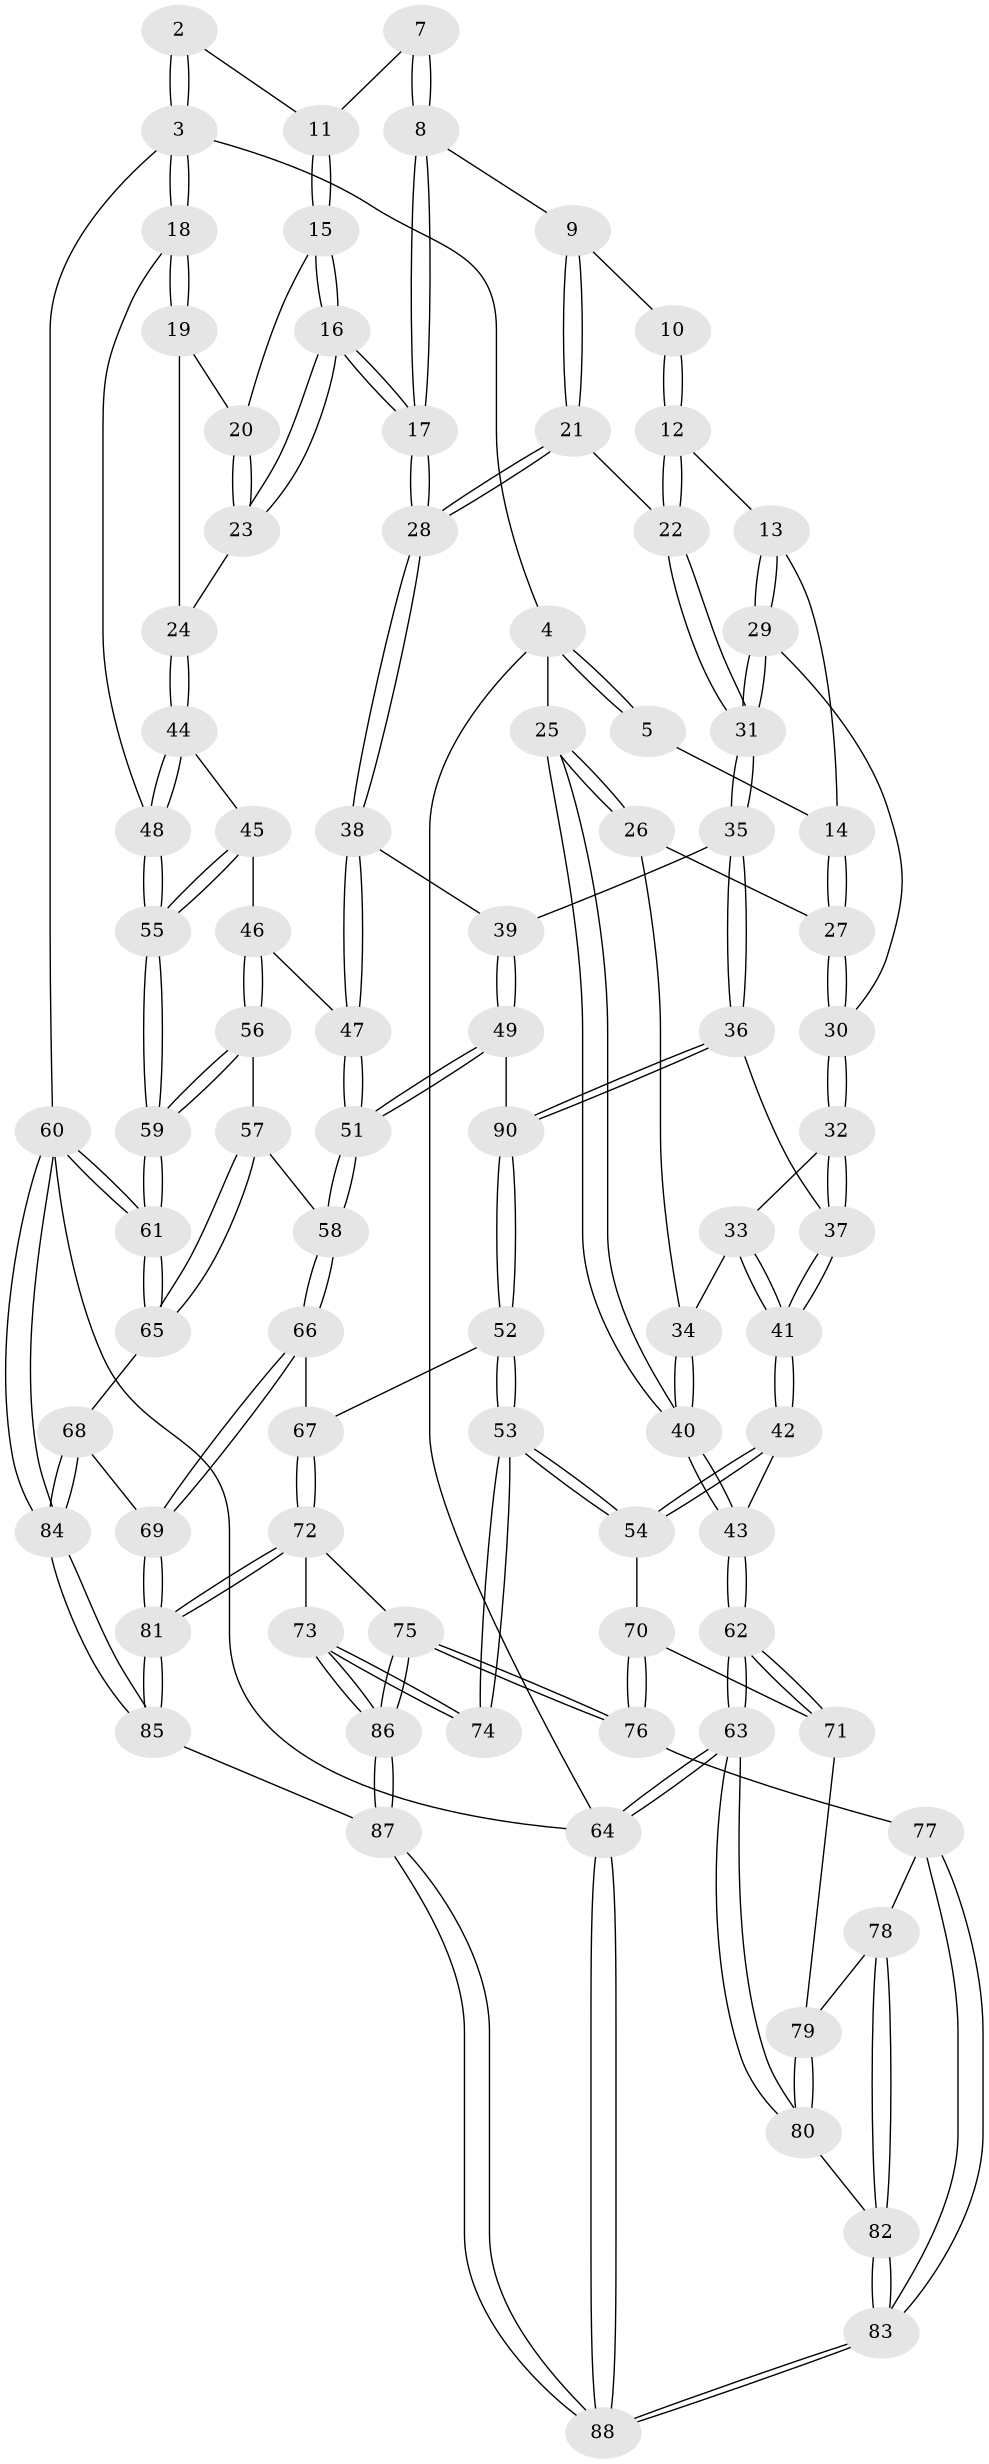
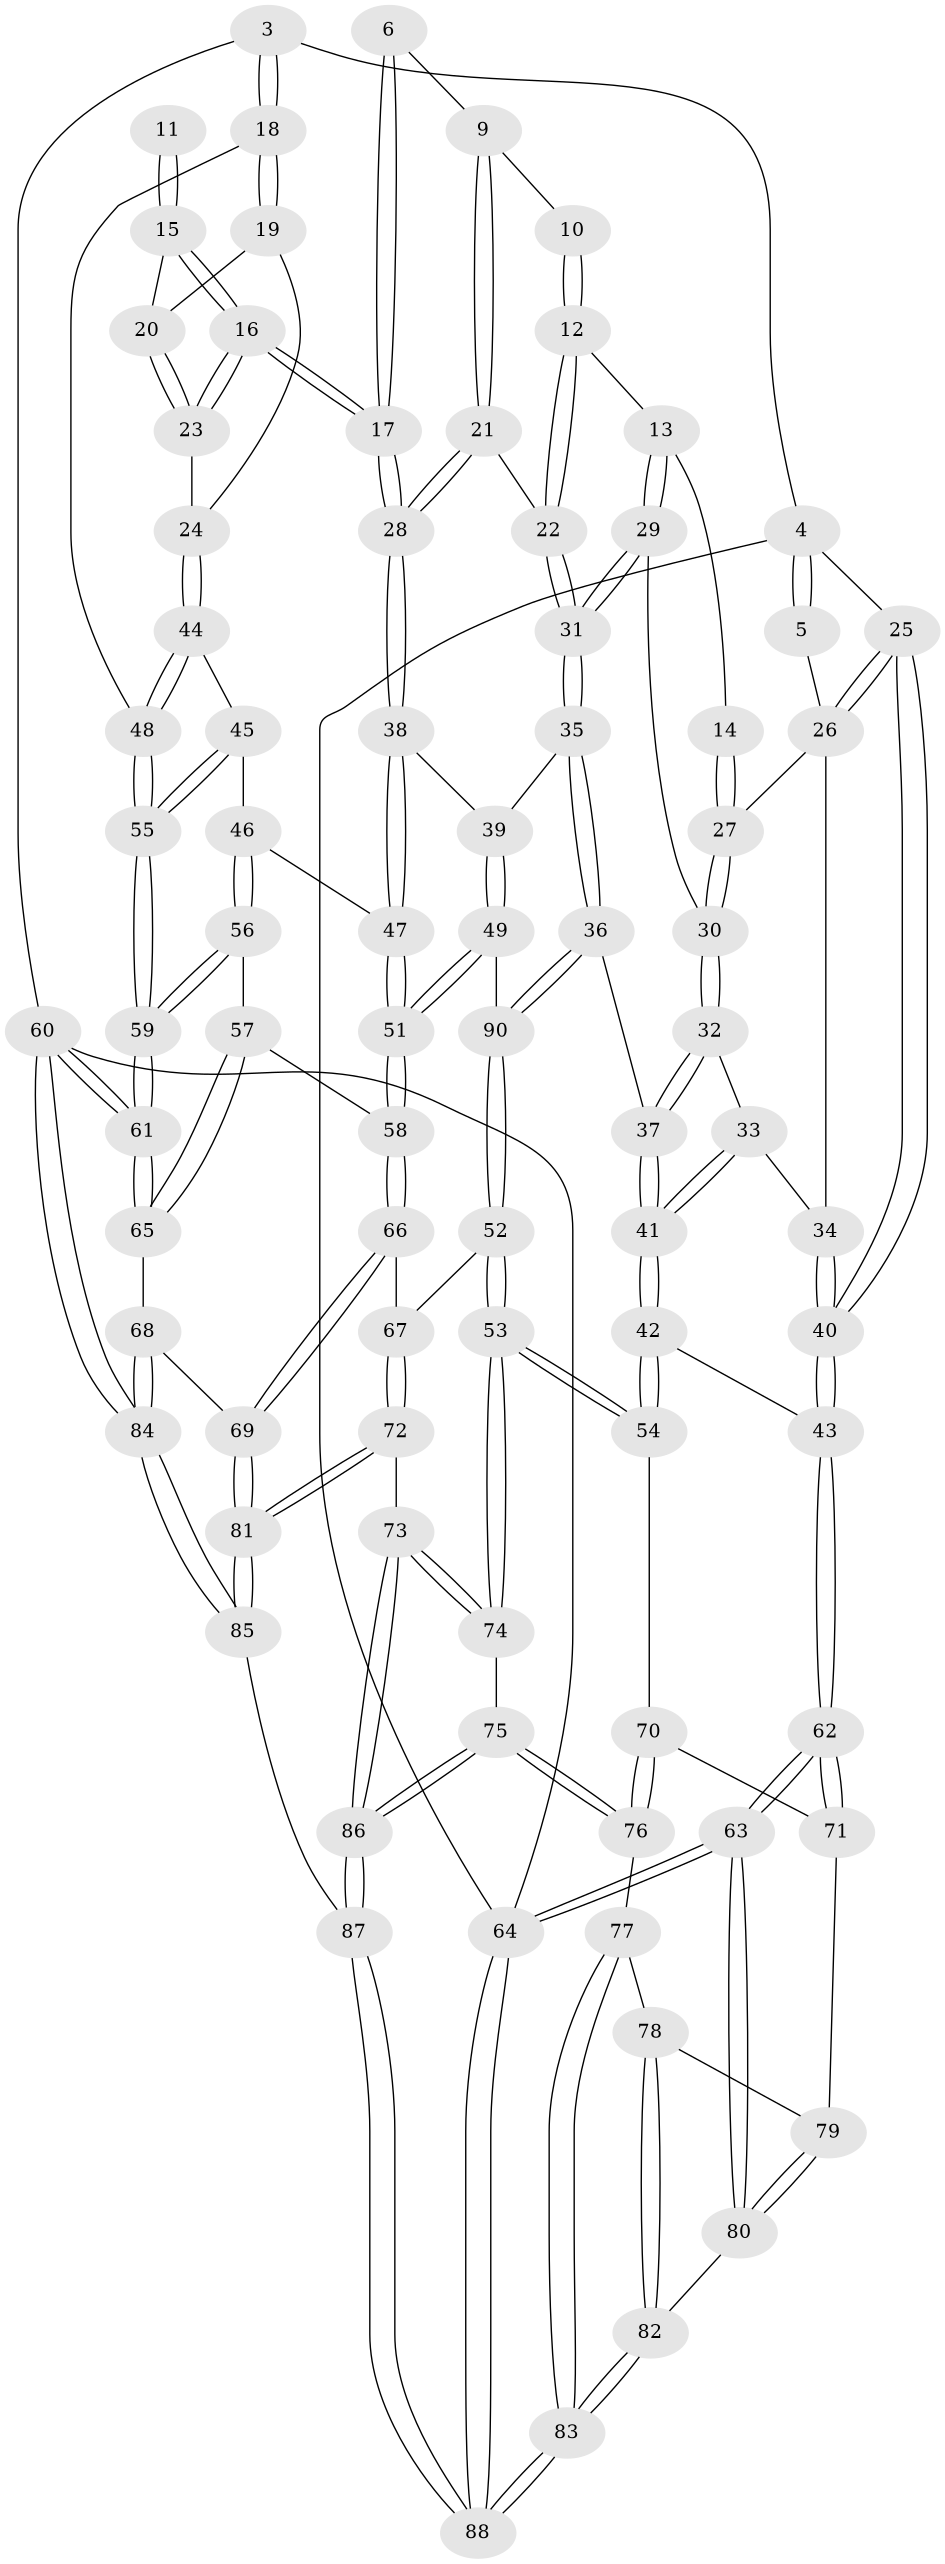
(179, 31) -> none
(421, 31) -> none
(421, 131) -> (389, 31)
(742, 781) -> (814, 681)
(356, 1582) -> (496, 1682)
